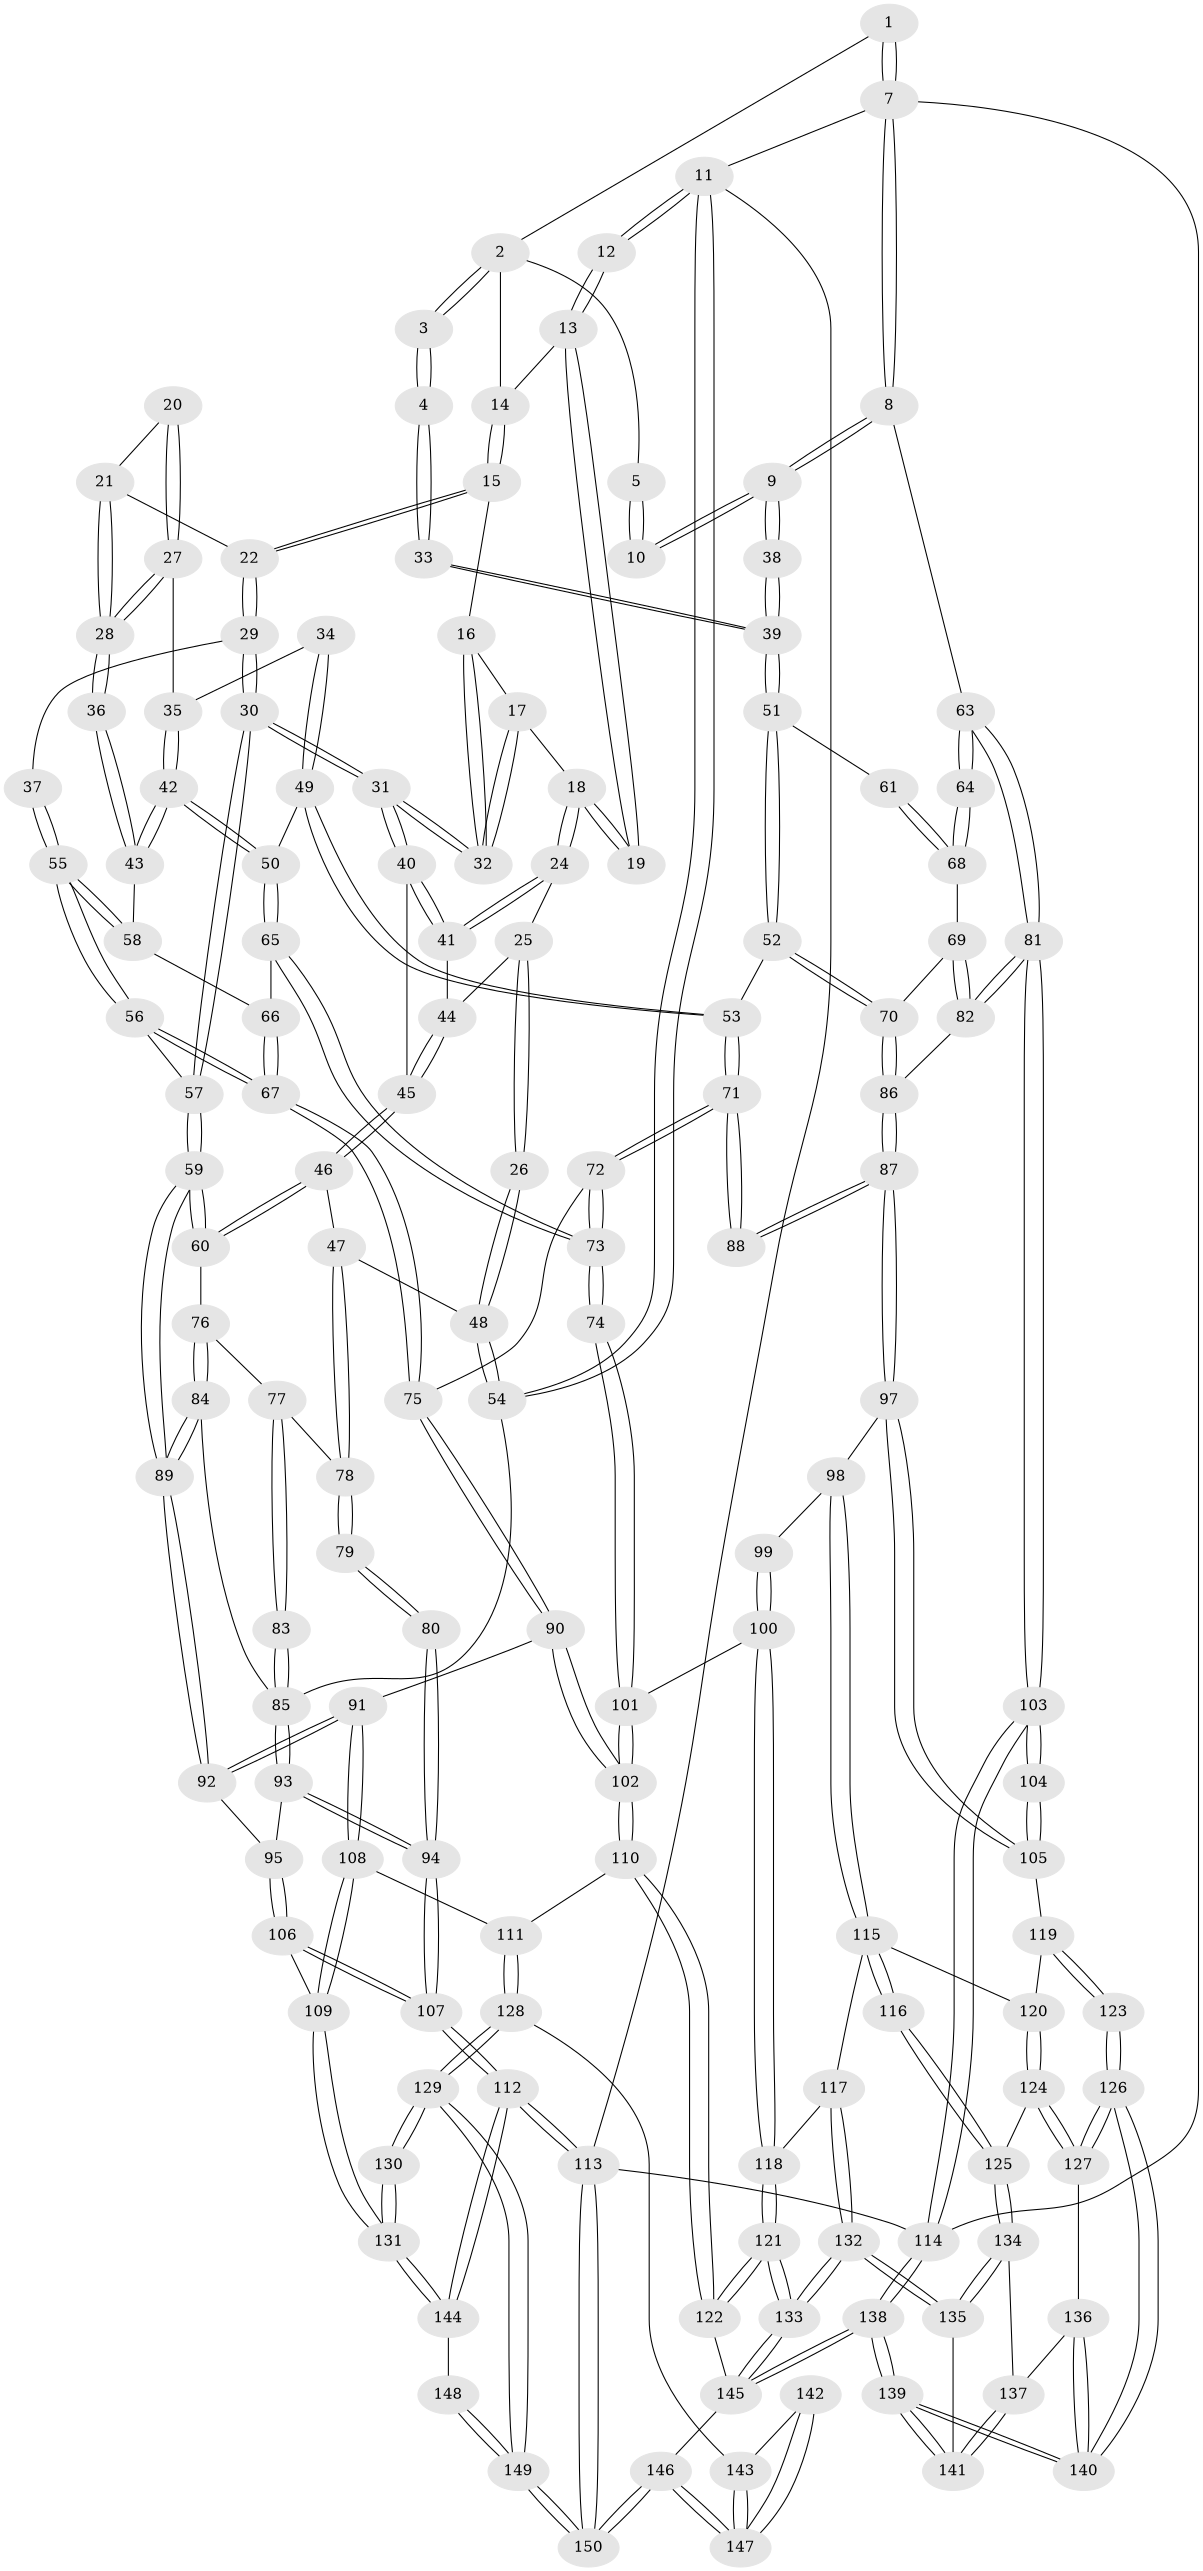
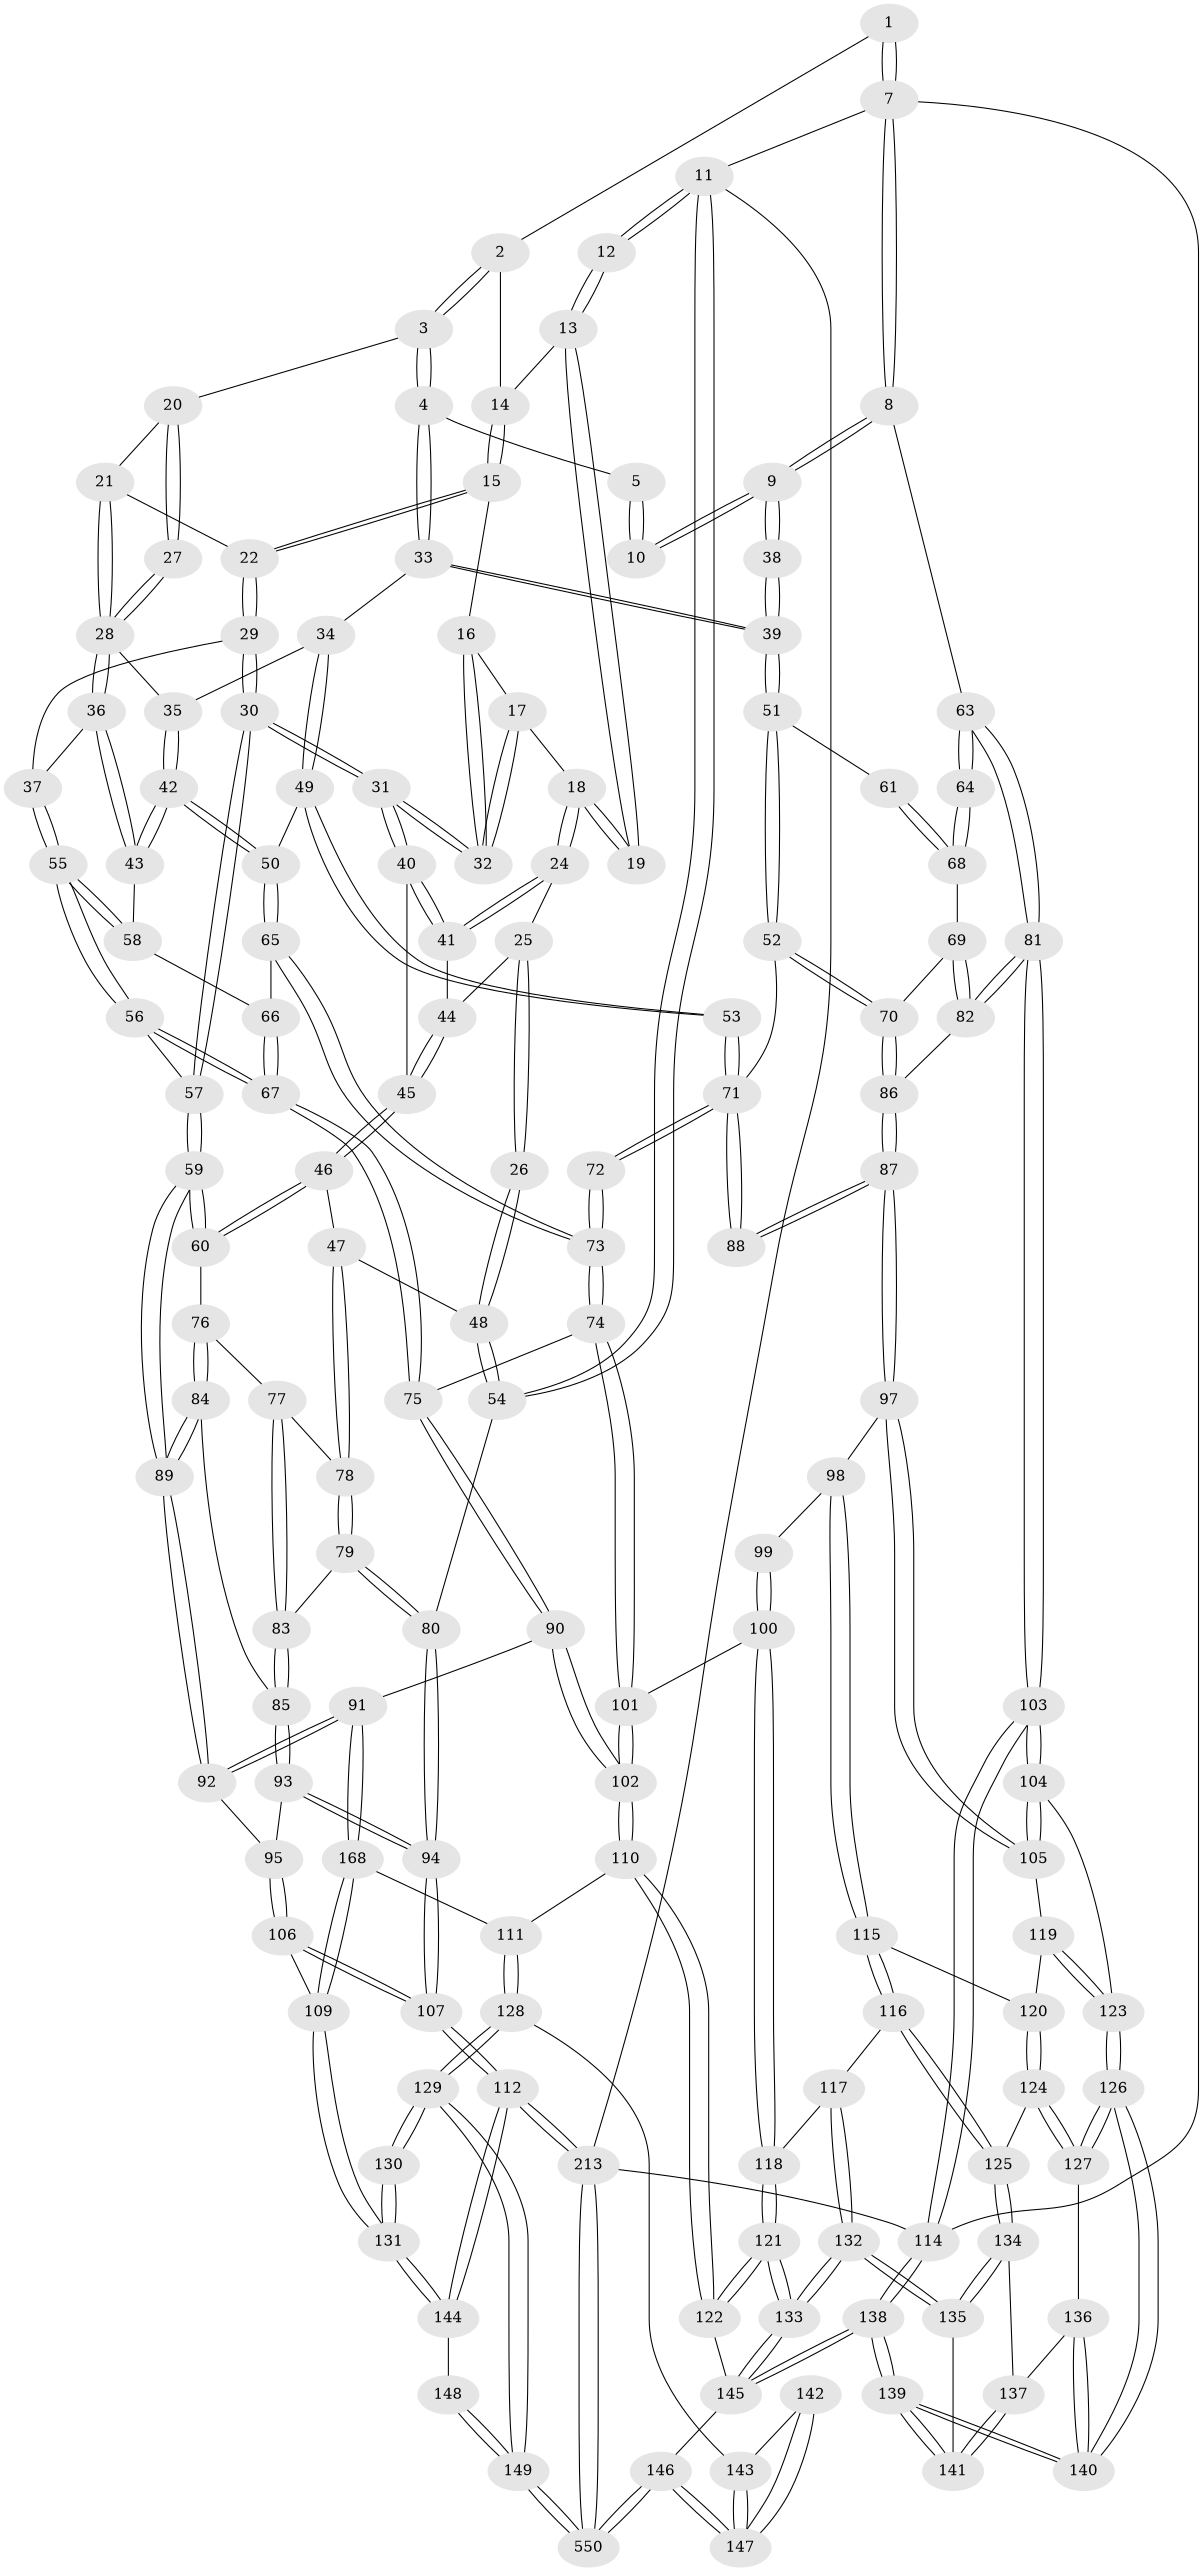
(622, 338) -> (528, 448)
none -> (298, 368)
none -> (375, 597)
(173, 635) -> (139, 674)
none -> (65, 750)
(752, 980) -> (774, 1023)
(537, 1310) -> (505, 1362)
none -> (313, 1592)
(487, 1623) -> (464, 1515)
(353, 1859) -> (353, 1859)
none -> (1092, 1892)
(849, 2012) -> (864, 2051)
(589, 2165) -> (589, 2165)
(589, 2548) -> (589, 2548)
